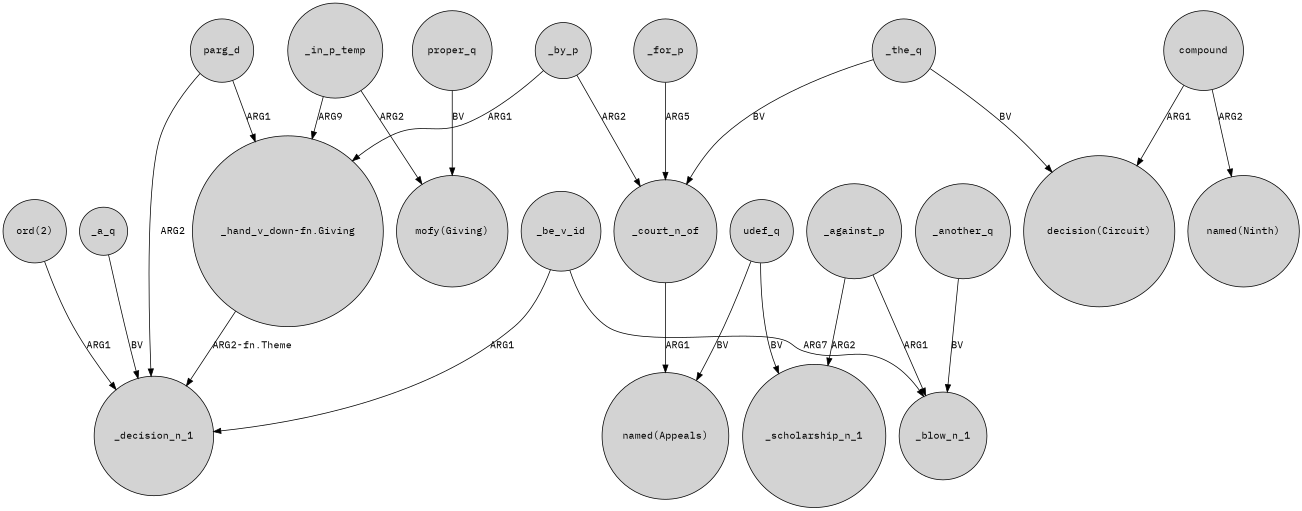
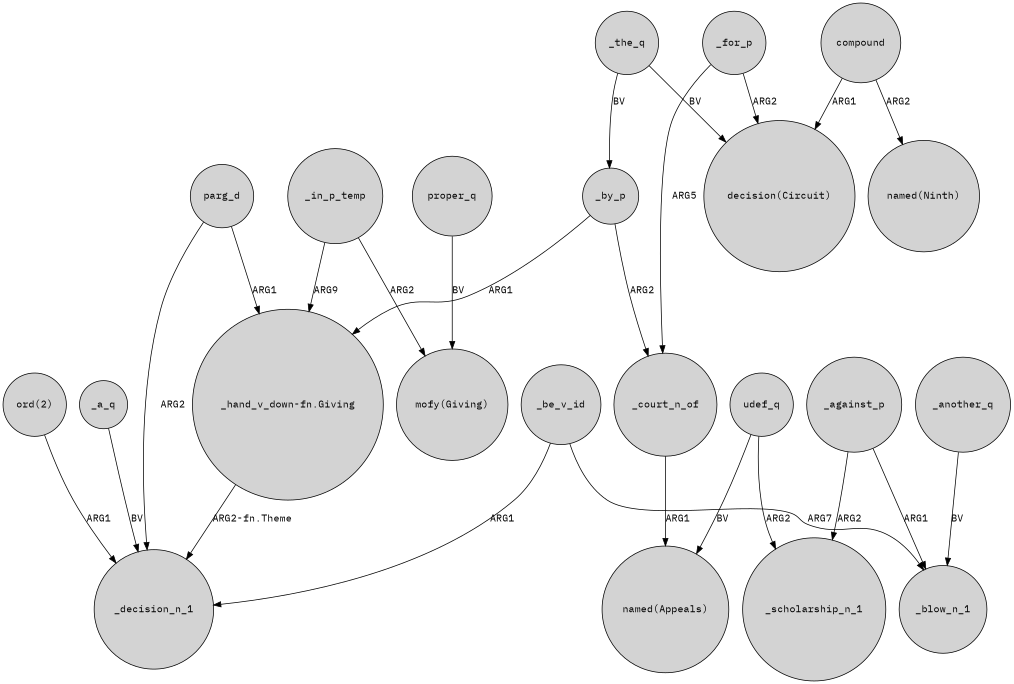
none -> (750, 95)
(771, 103) -> (611, 117)
(777, 345) -> (779, 519)
